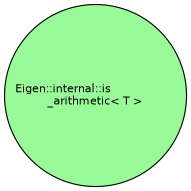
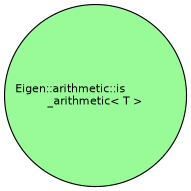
(96, 96) -> (96, 96)
